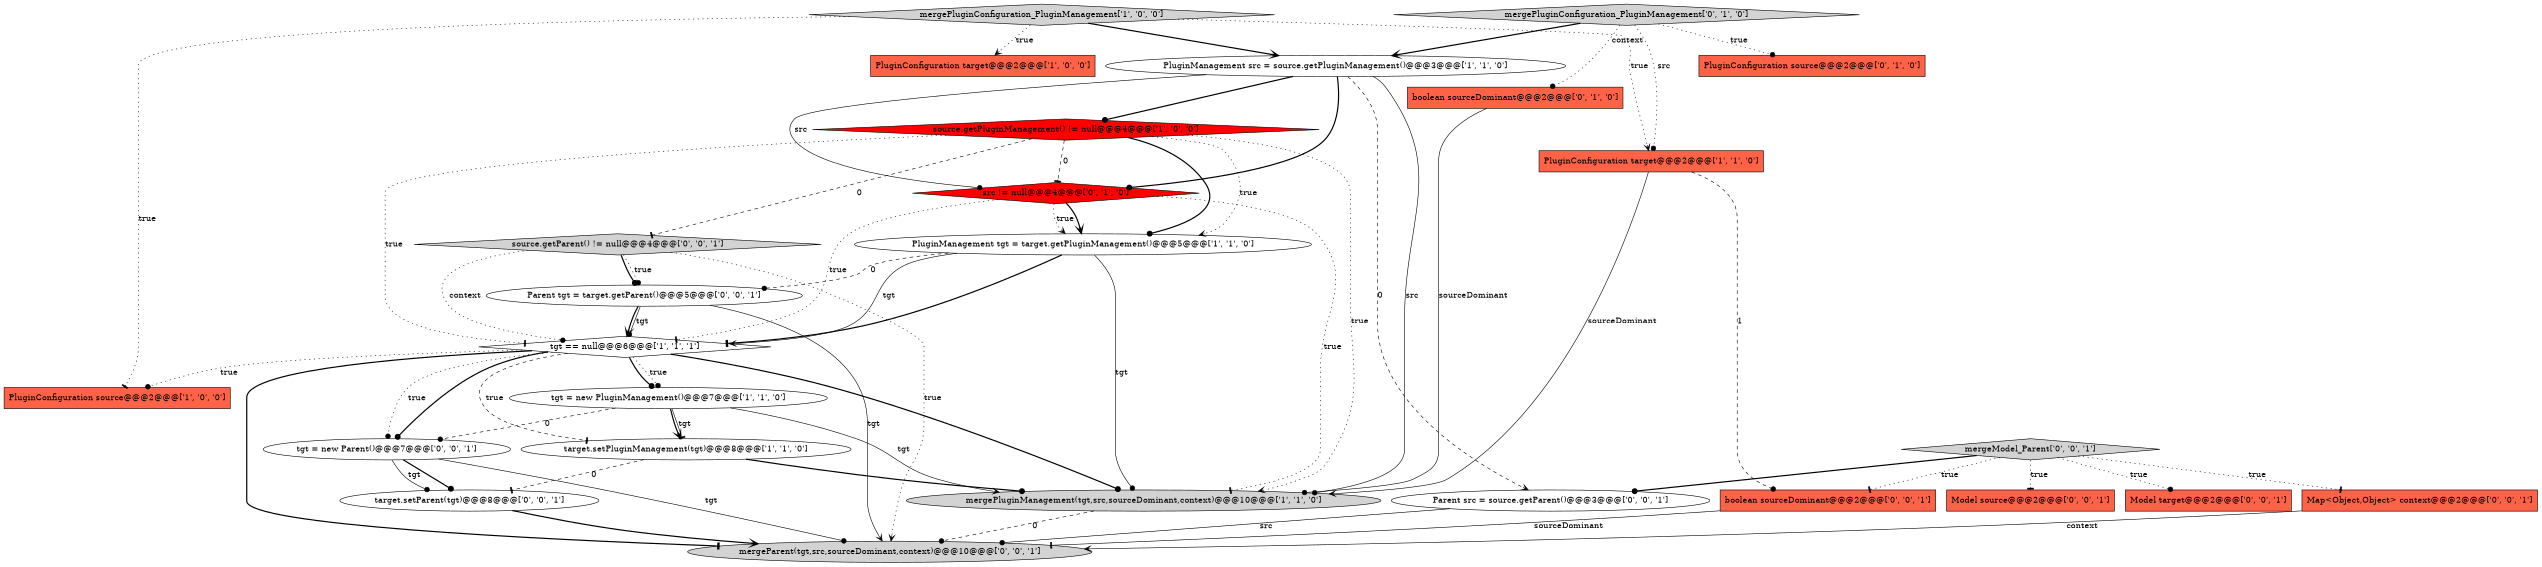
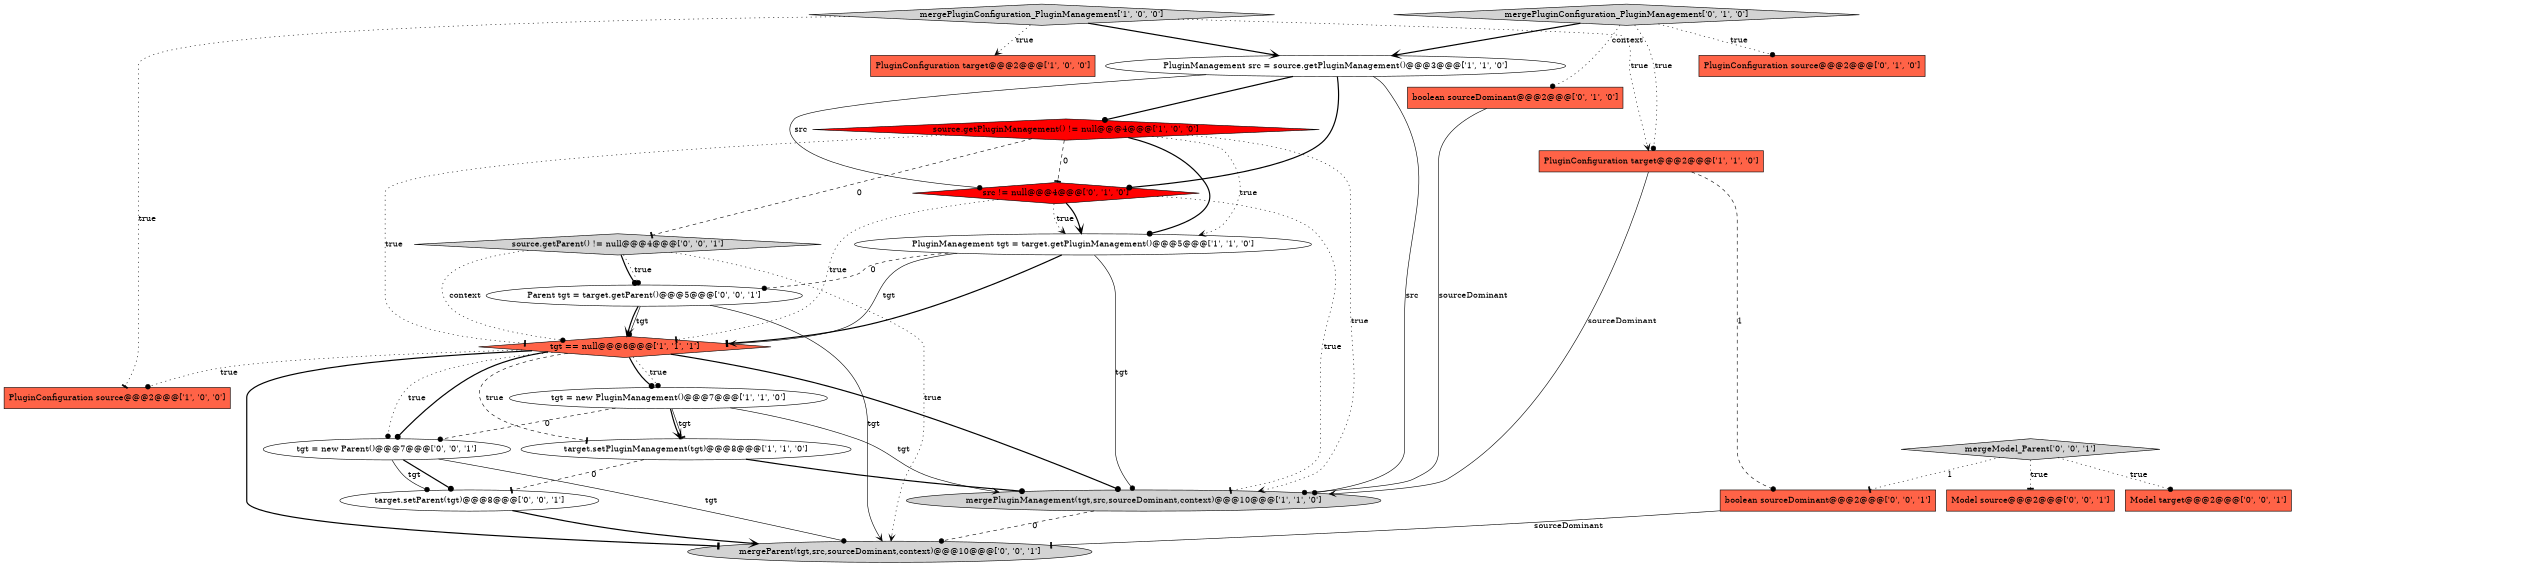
(1664, 66) -> (1664, 66)
(625, 347) -> (625, 347)
(1950, 475) -> (1950, 475)
(1551, 501) -> none
(2420, 501) -> none
